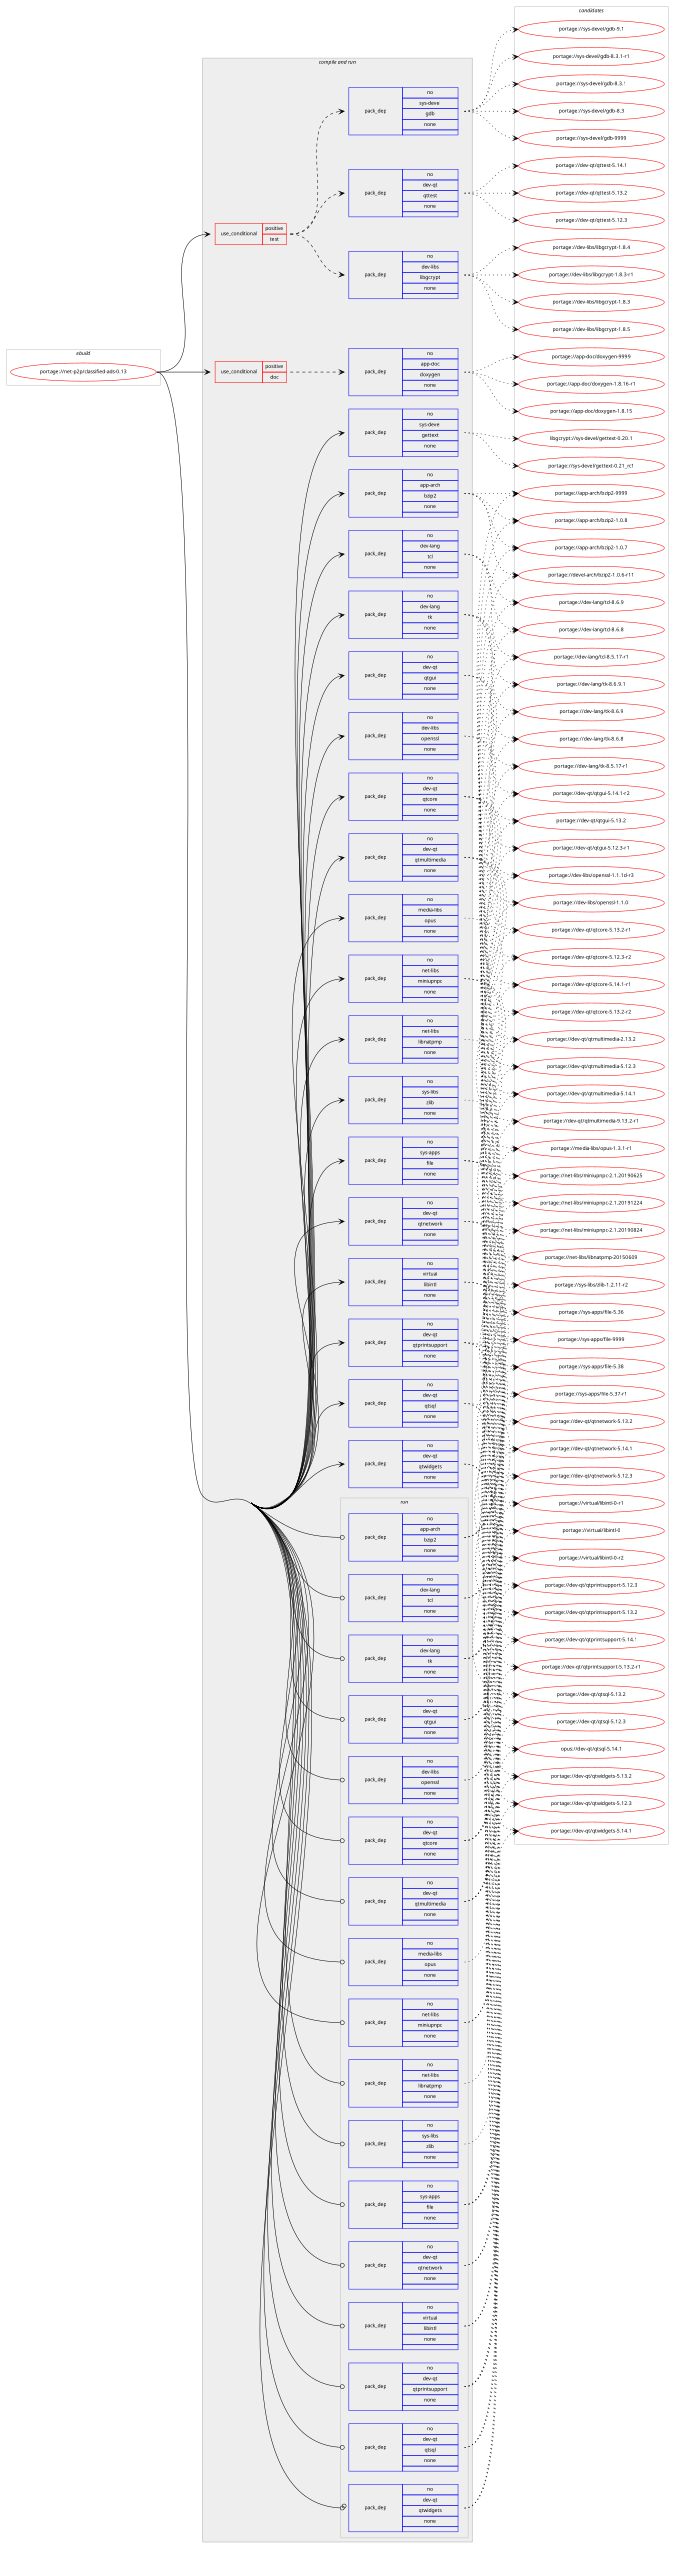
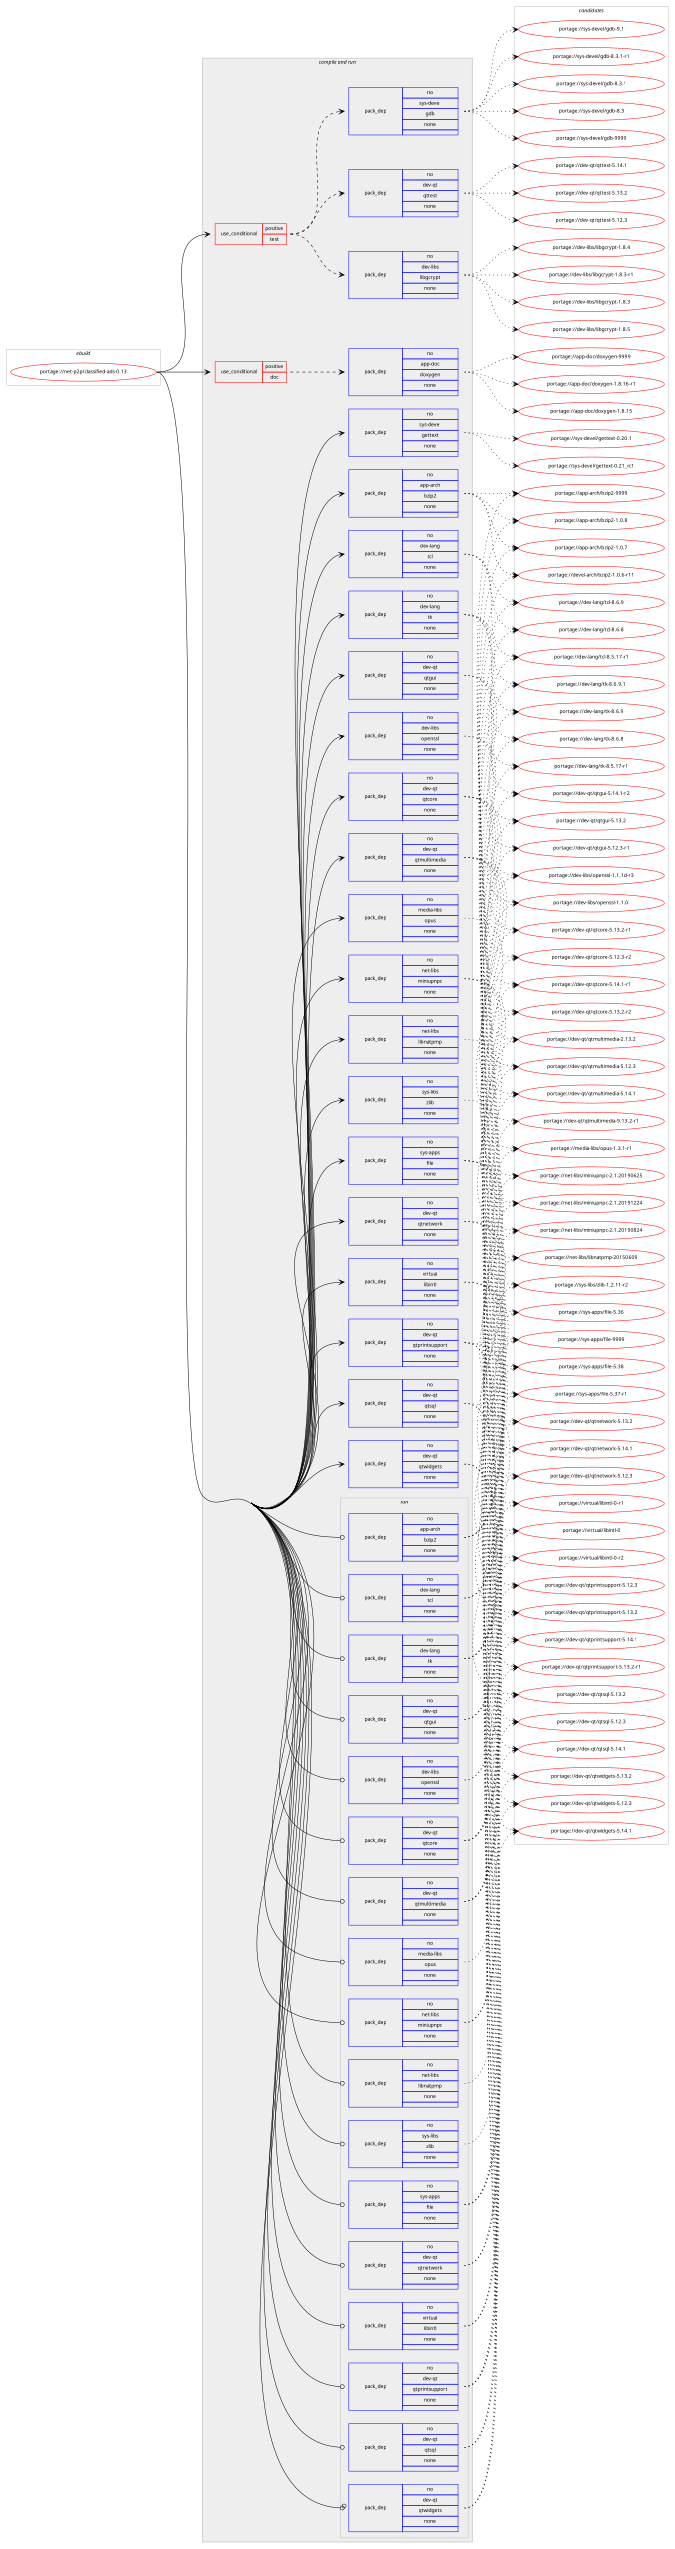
(592, 439) -> (592, 439)
(592, 1749) -> (592, 1749)
